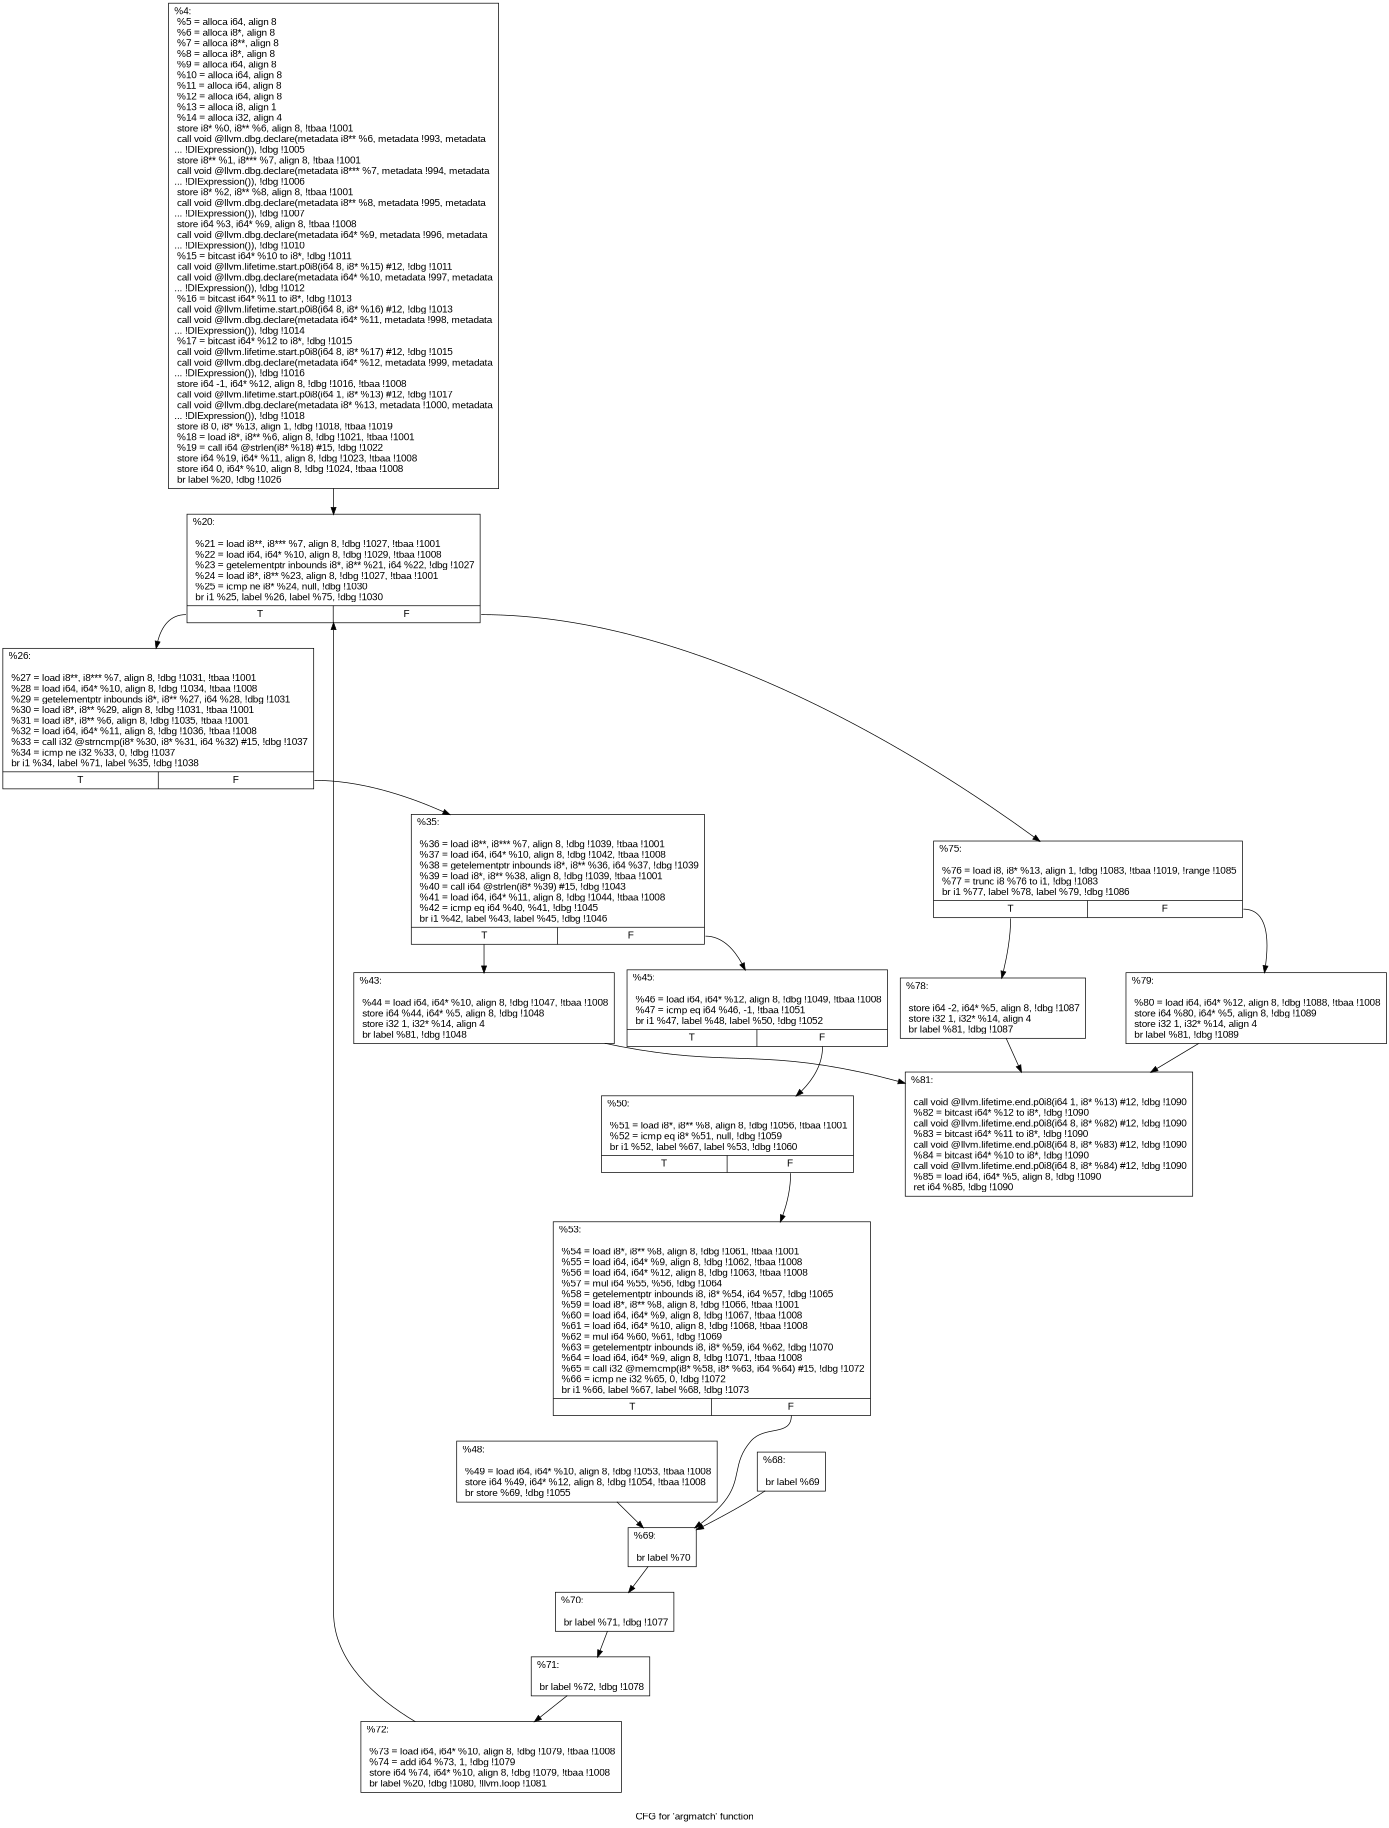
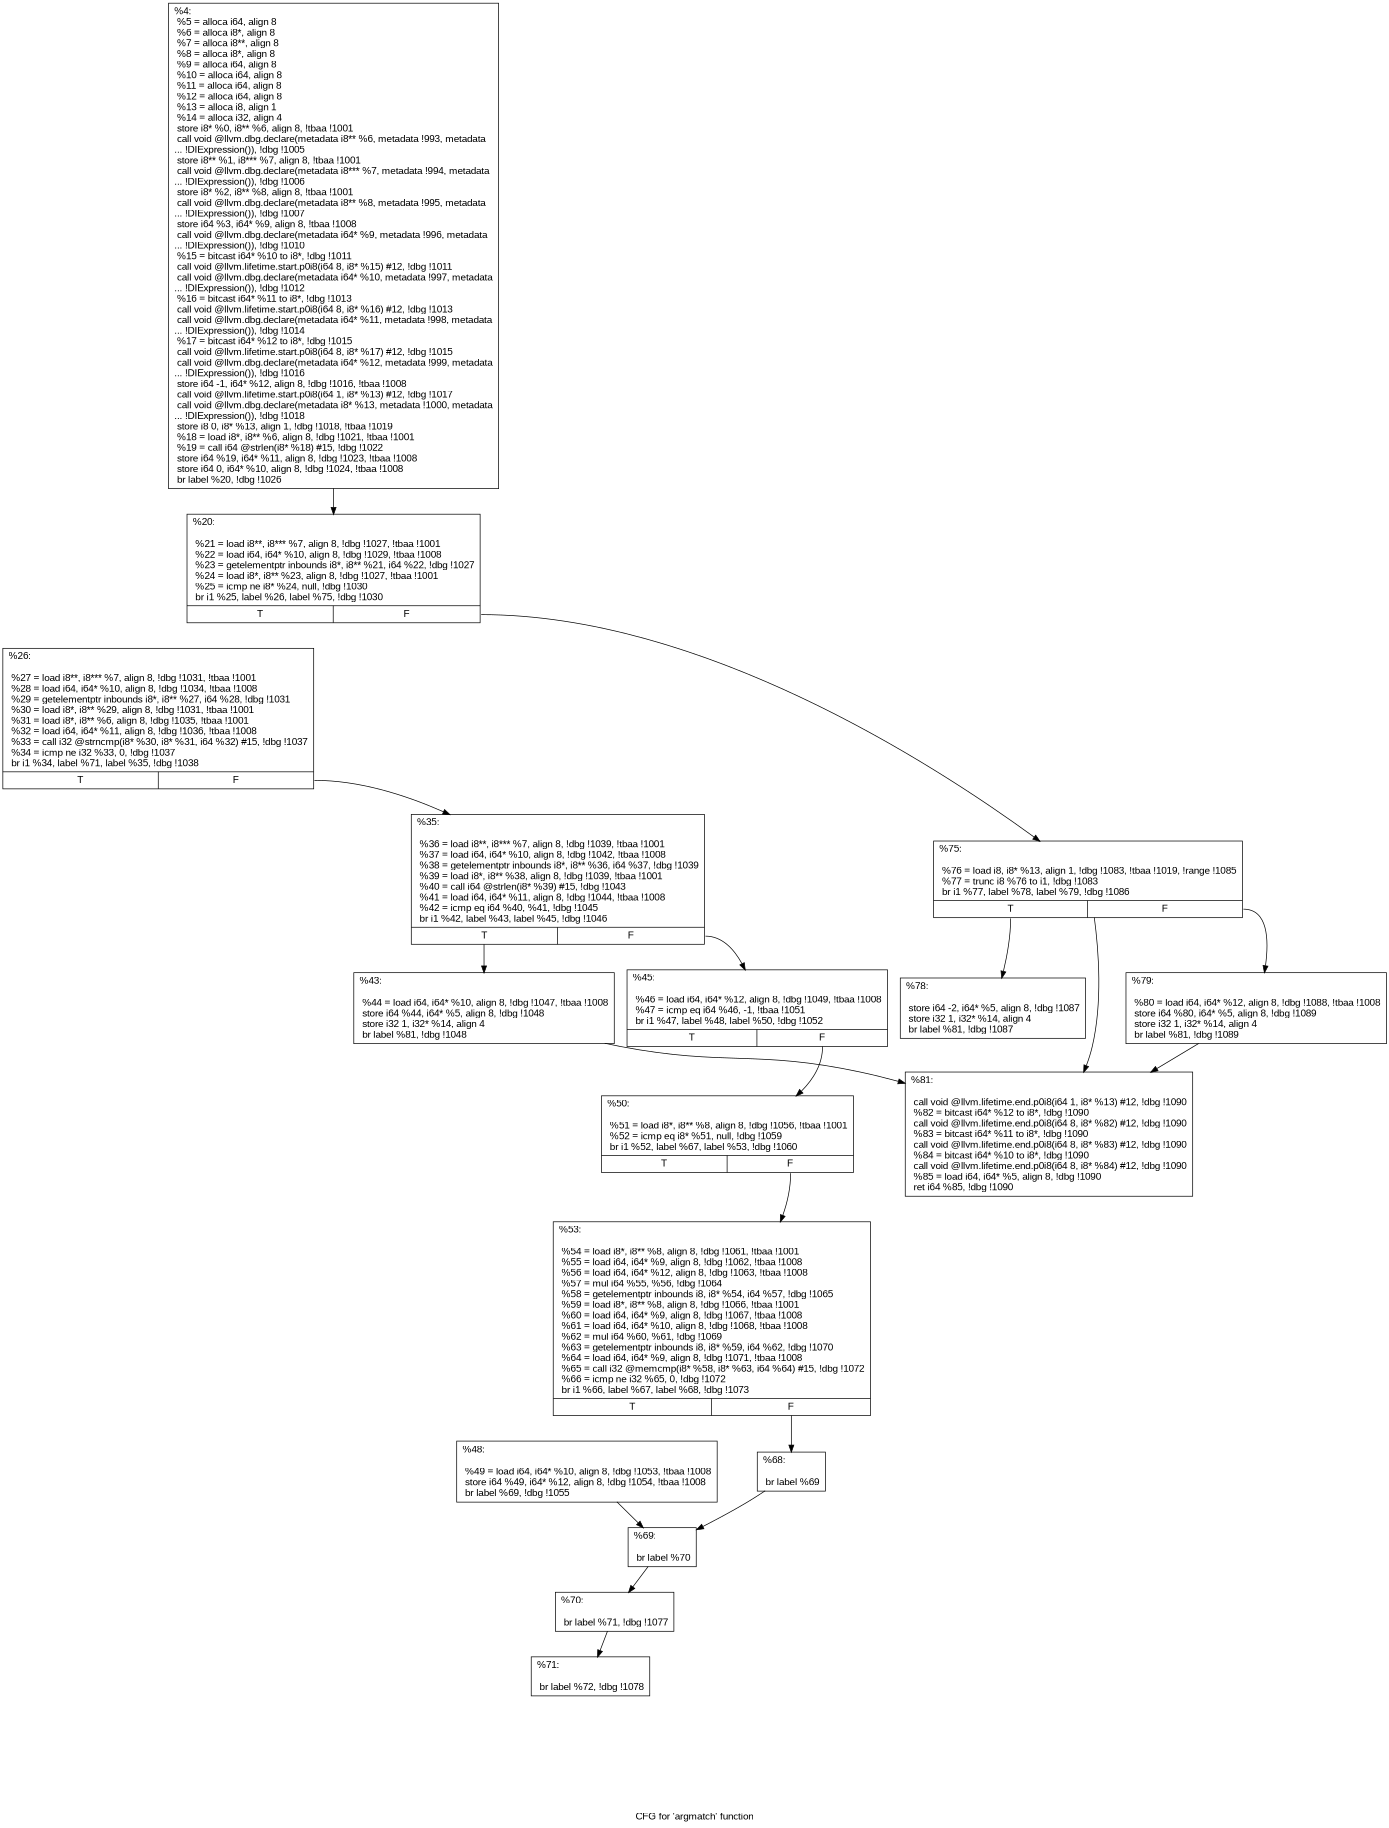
(167, 623) -> none
(1012, 1052) -> (1099, 992)
(739, 1462) -> (791, 1430)
(517, 1493) -> (516, 1493)
(491, 1757) -> none
